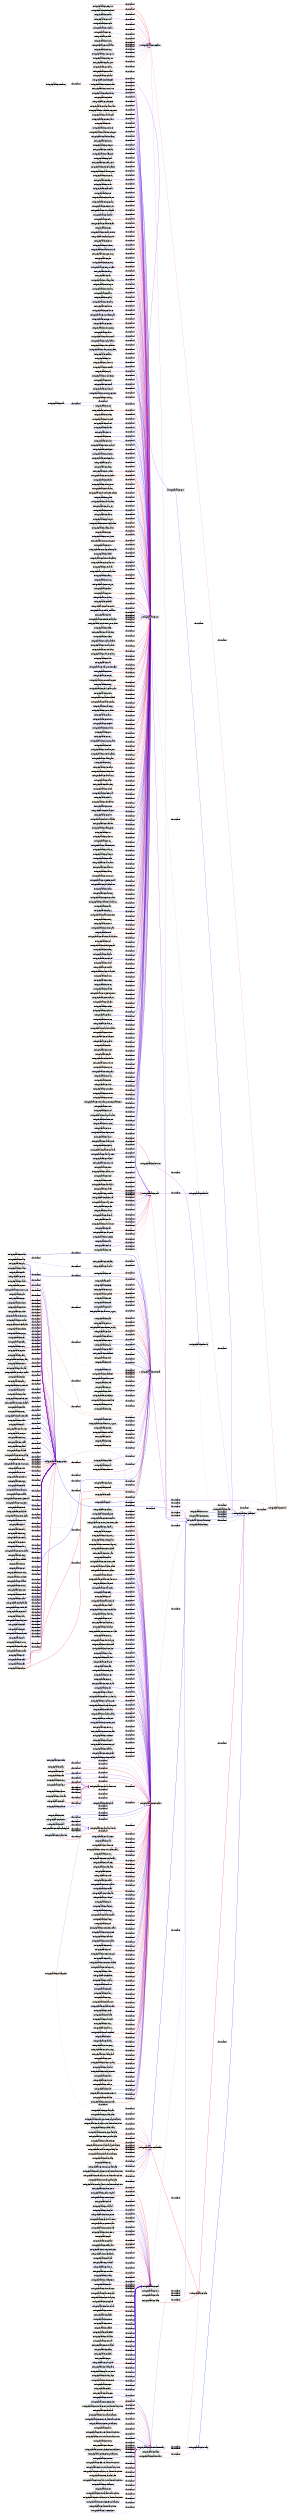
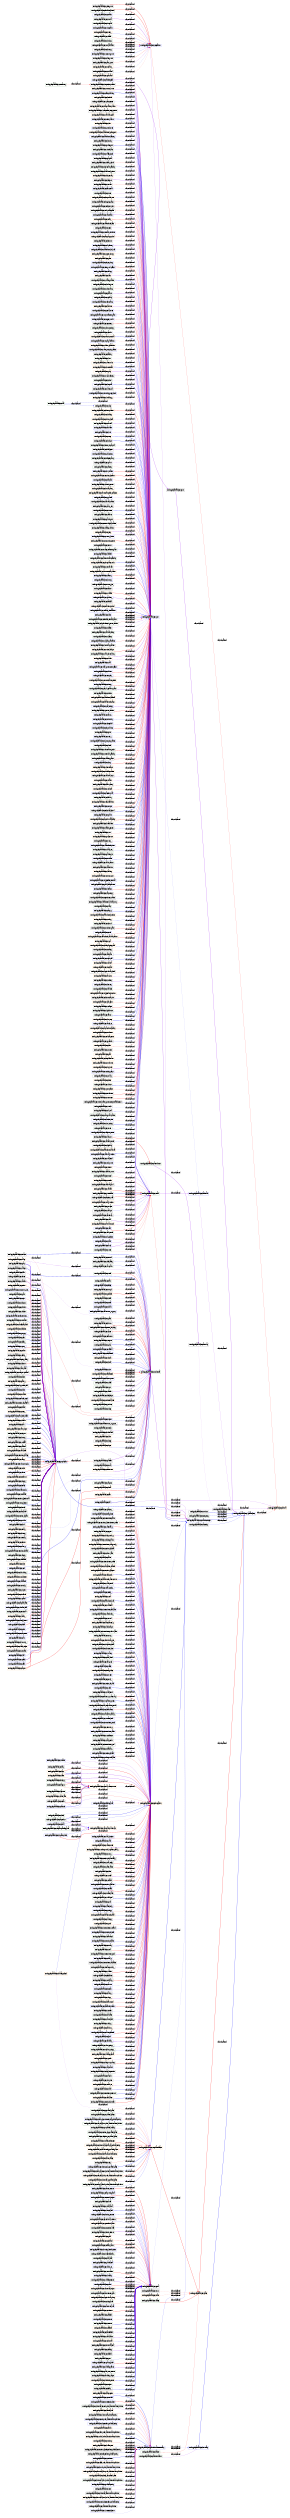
(103, 593) -> (103, 593)
(145, 868) -> (145, 868)
none -> (103, 1258)
(80, 1463) -> (81, 1461)
(264, 1511) -> (265, 1514)
